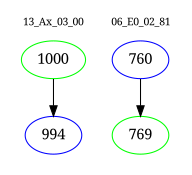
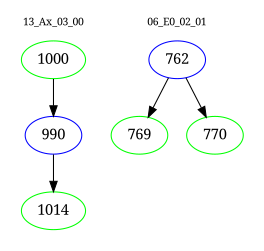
(141, 23) -> (177, 23)
(141, 60) -> (177, 60)
(53, 135) -> (53, 135)
none -> (215, 135)
none -> (53, 211)
